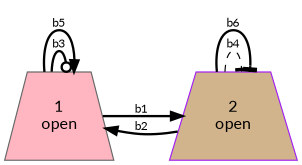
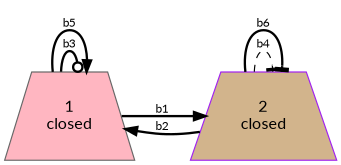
(59, 116) -> (70, 116)
(233, 116) -> (264, 116)
